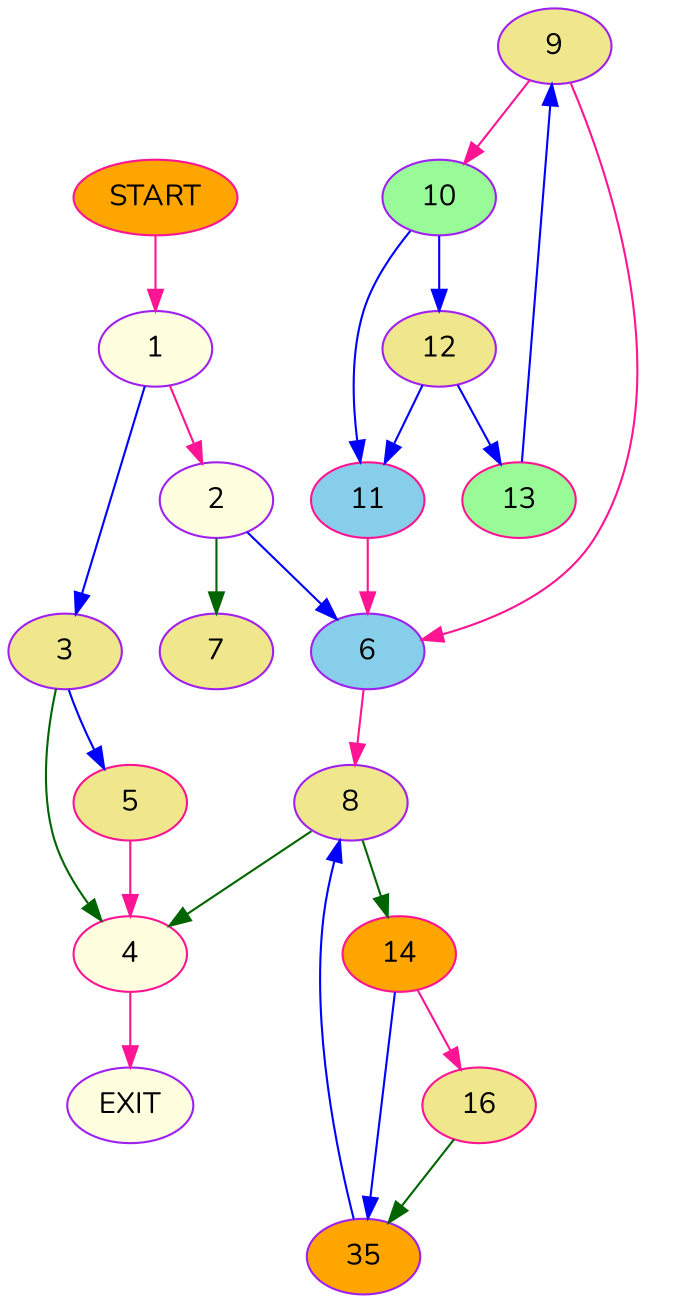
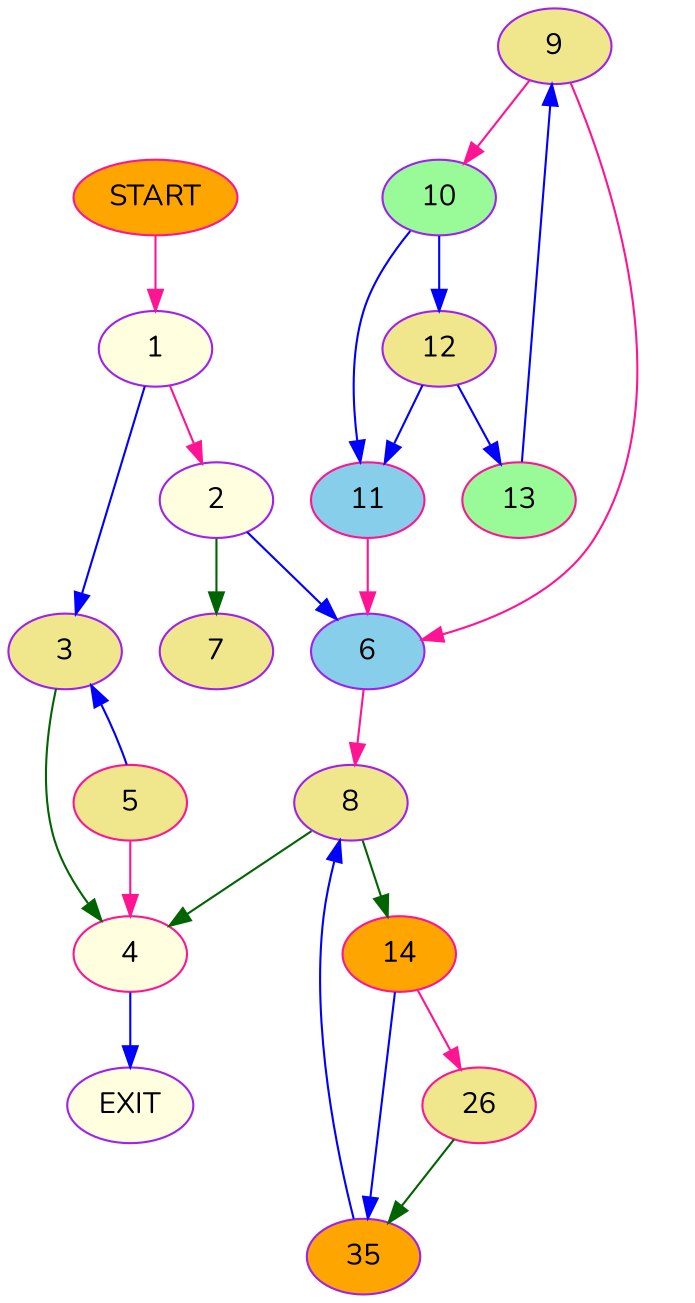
(81, 720) -> (115, 734)
(130, 1019) -> (130, 1019)
(479, 1105) -> (479, 1105)
